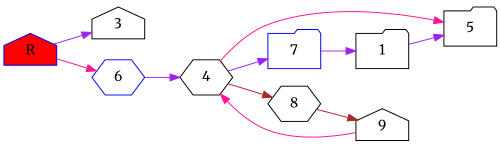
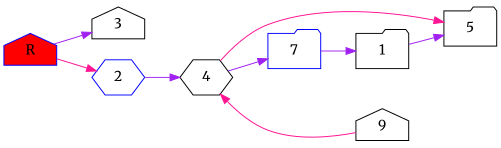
(118, 77) -> (118, 77)
(294, 104) -> none
